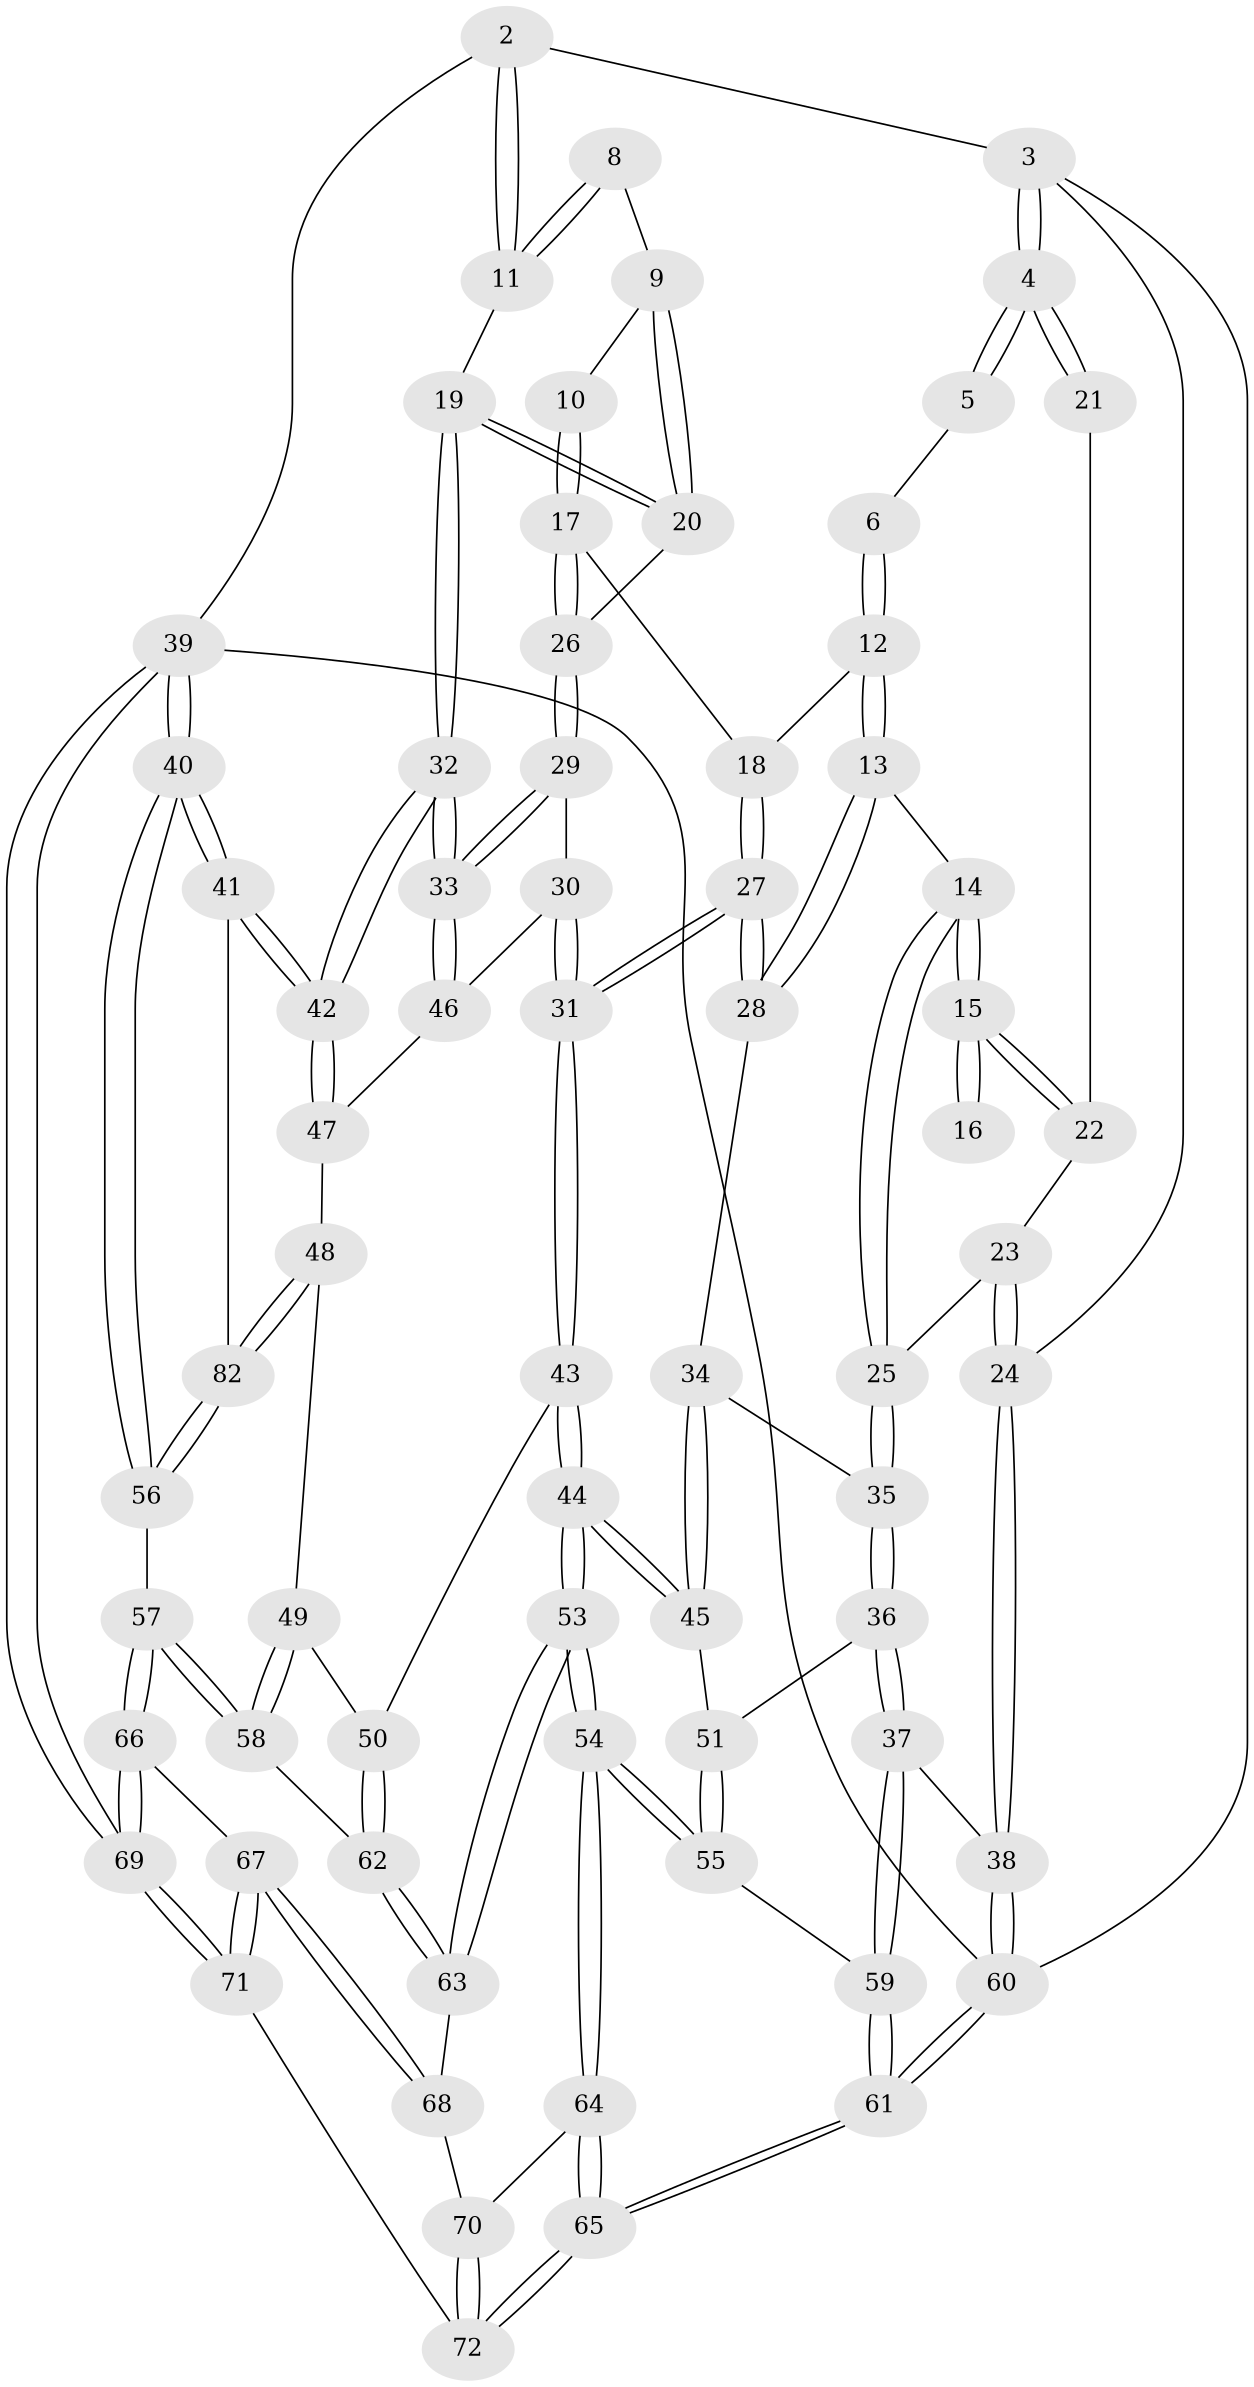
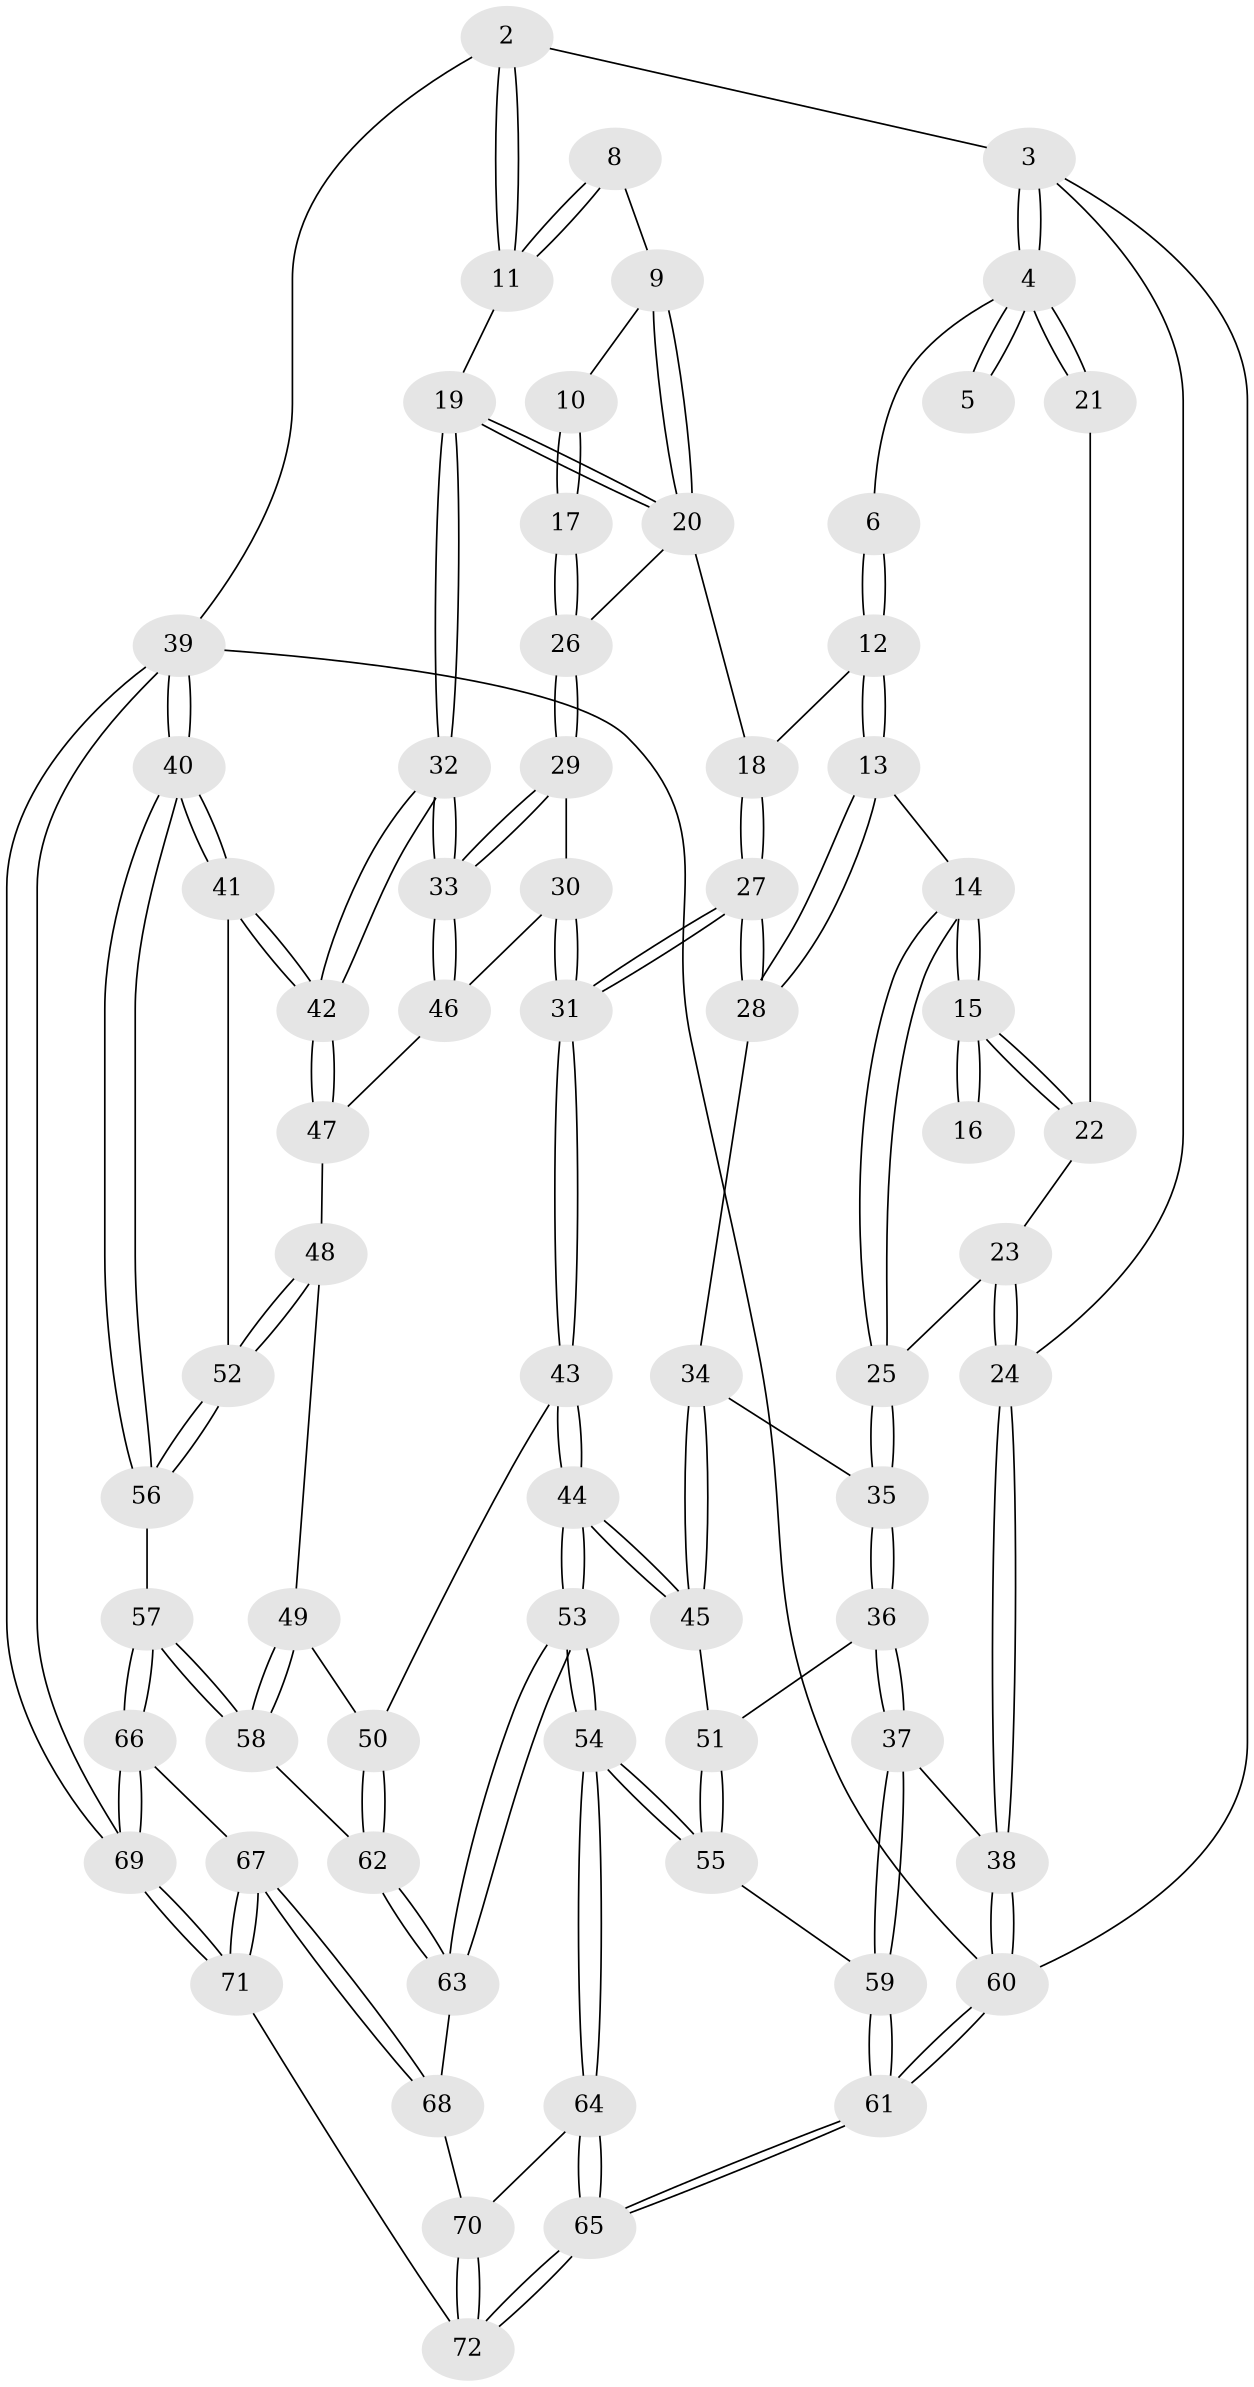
(921, 463) -> (904, 378)
(659, 646) -> (720, 646)
(228, 1376) -> (228, 1376)
